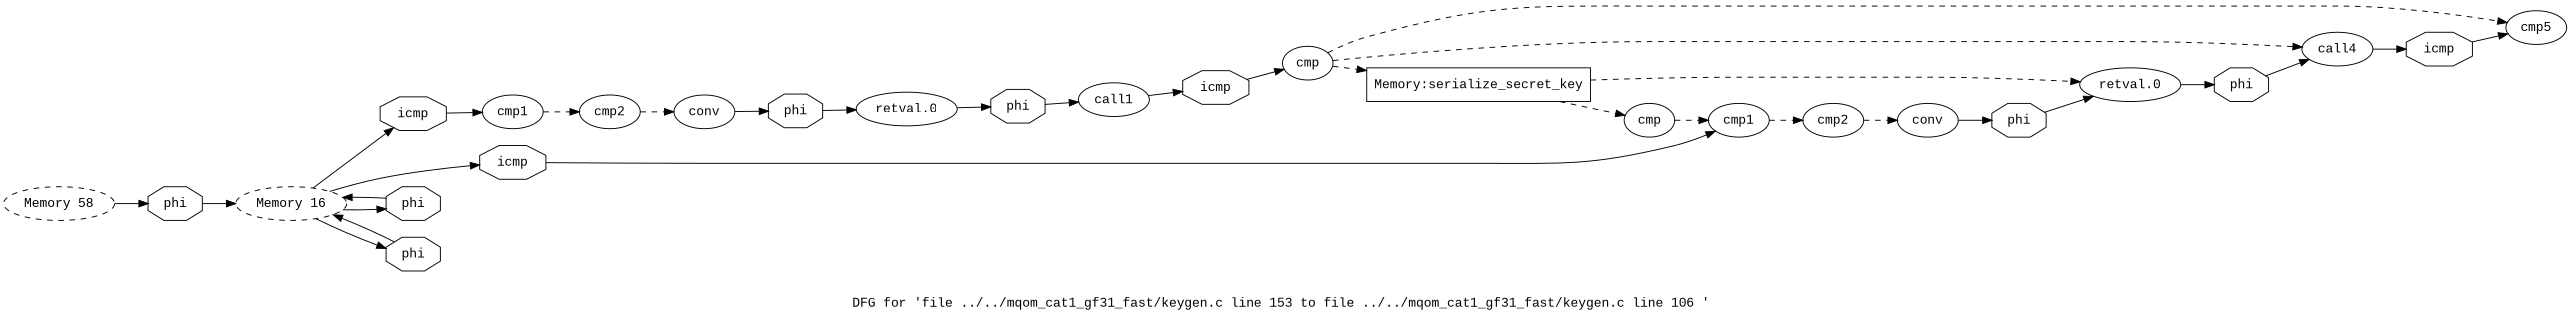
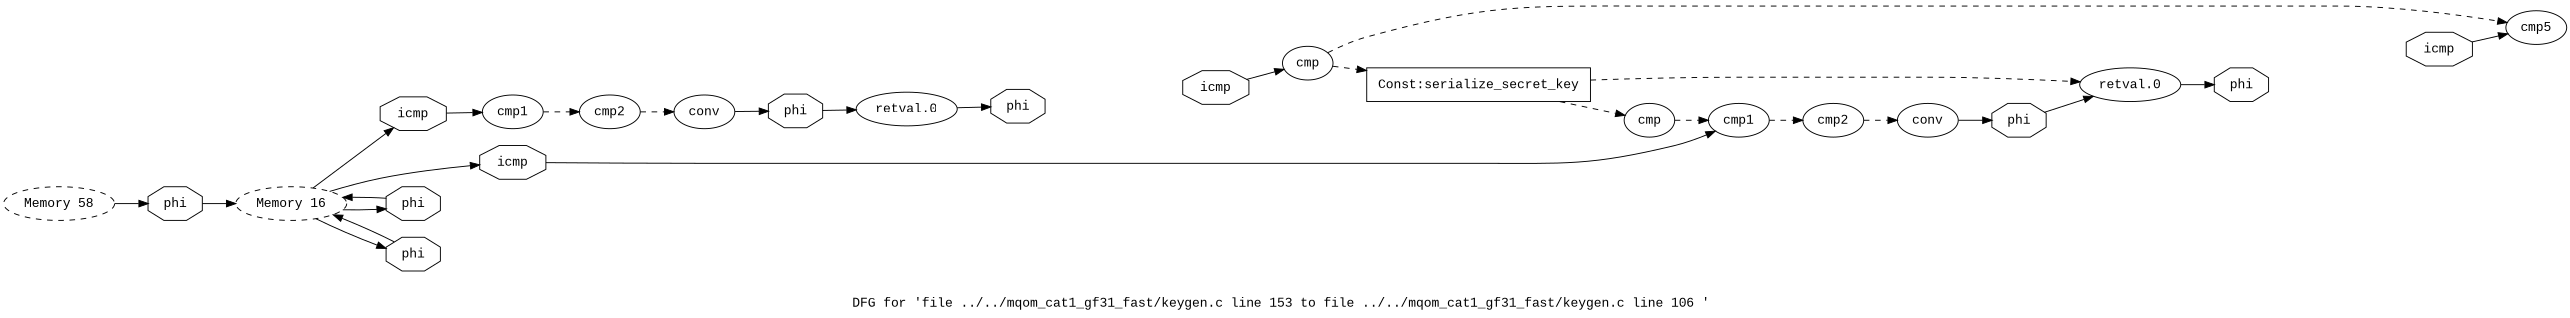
(2337, 49) -> none
(1479, 85) -> (1479, 85)
(1114, 100) -> none
